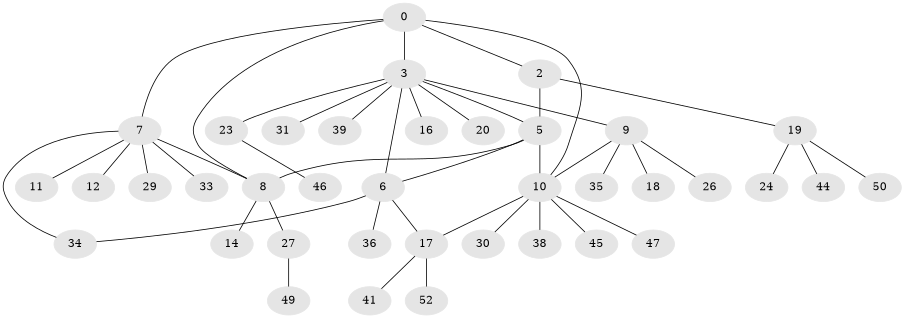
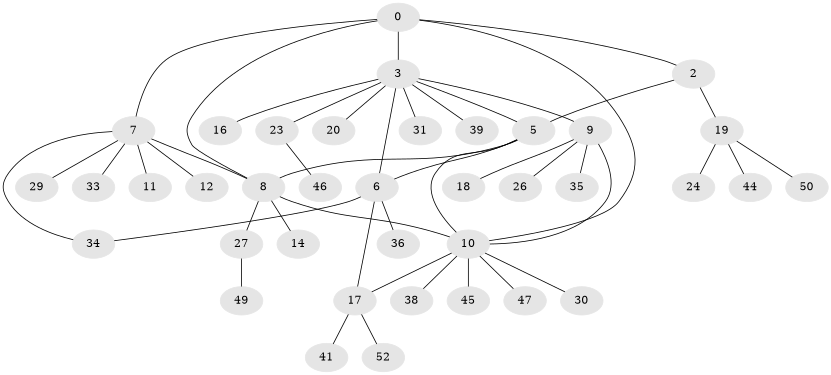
none -> (364, 218)
